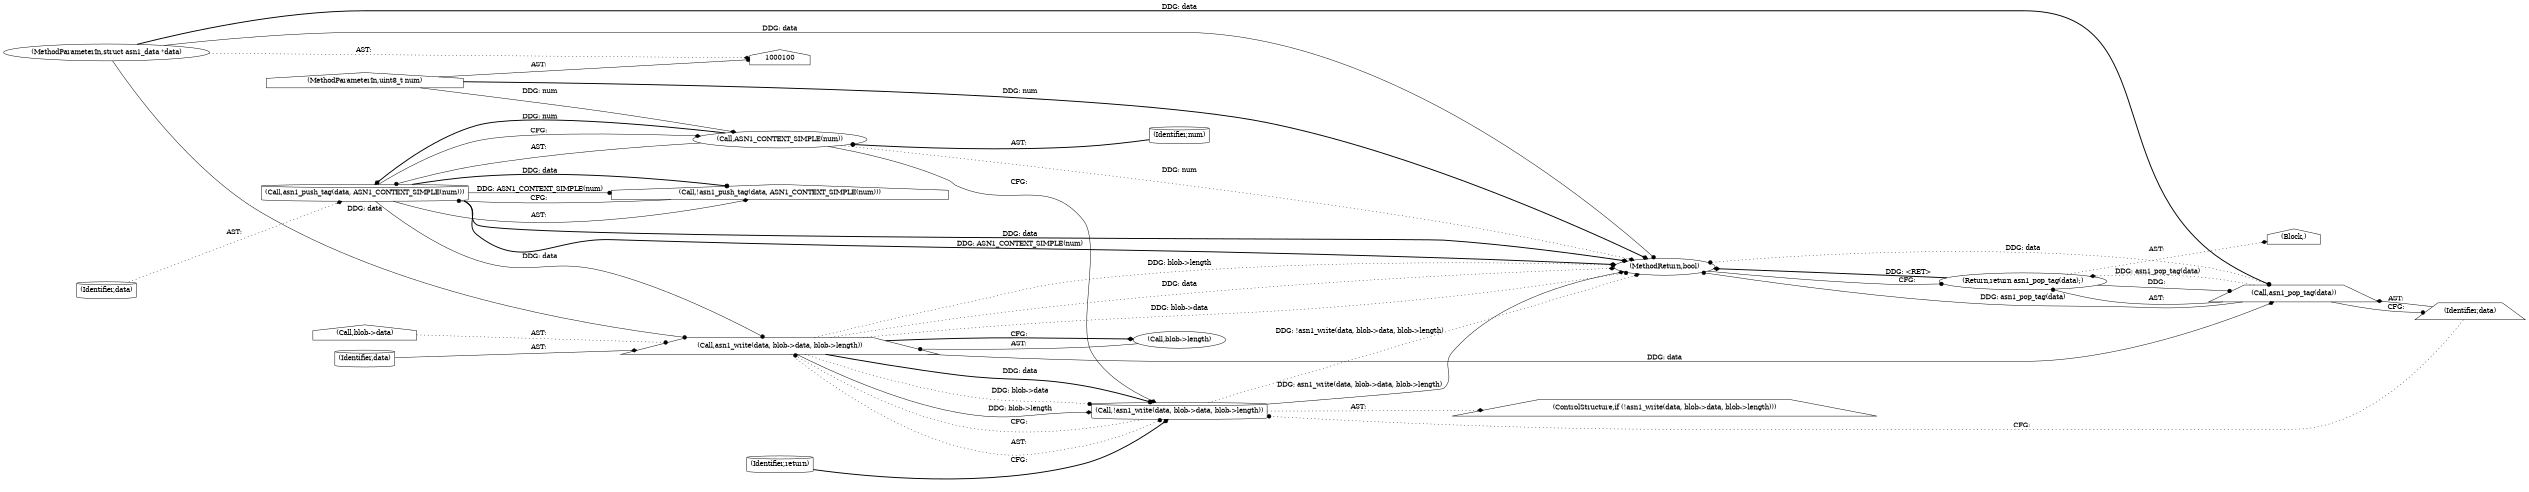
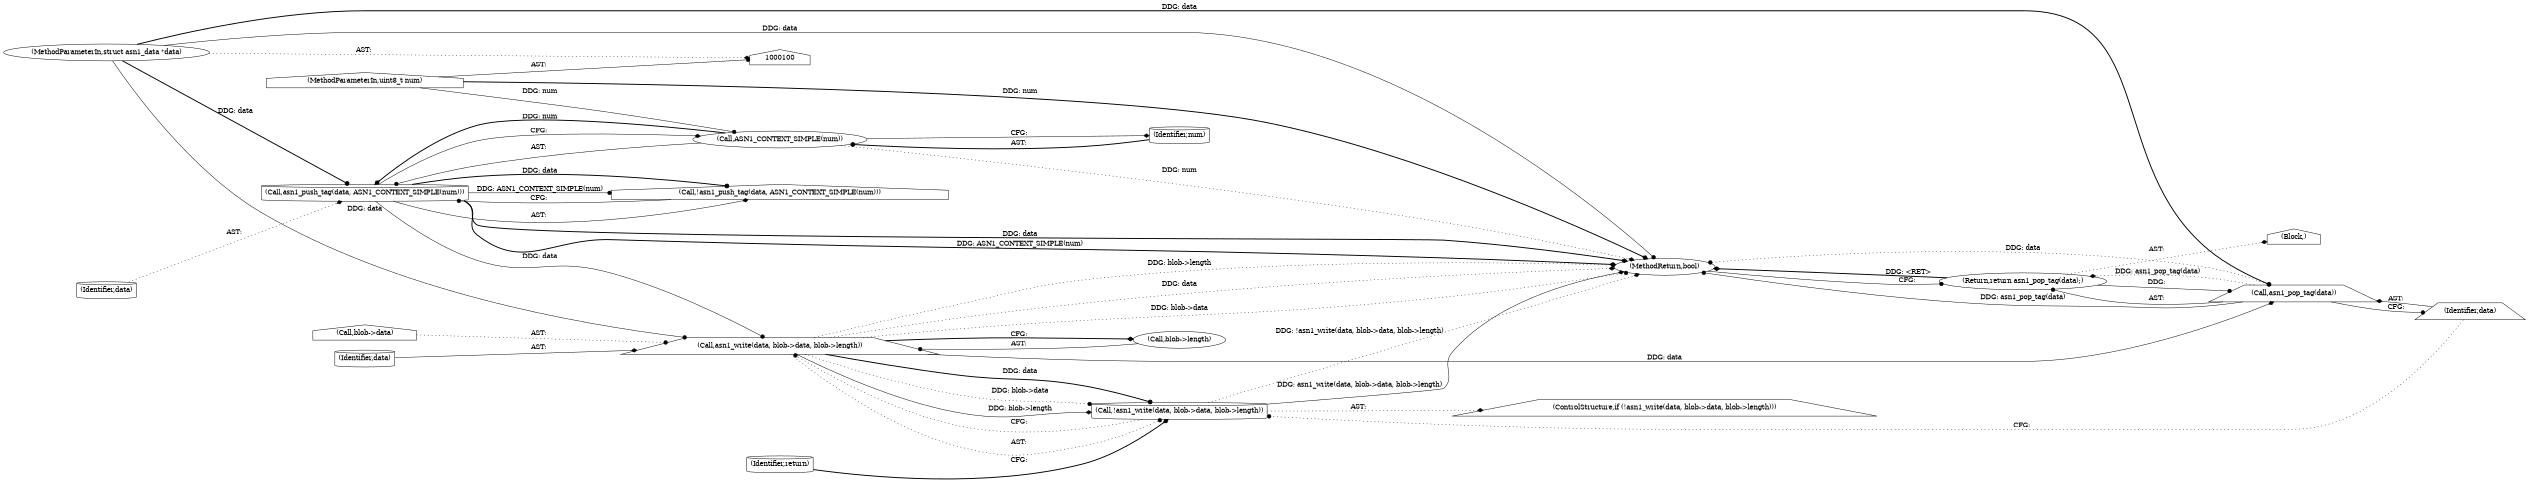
(576, 108) -> (576, 108)
none -> (234, 122)
(1060, 202) -> (1005, 137)
